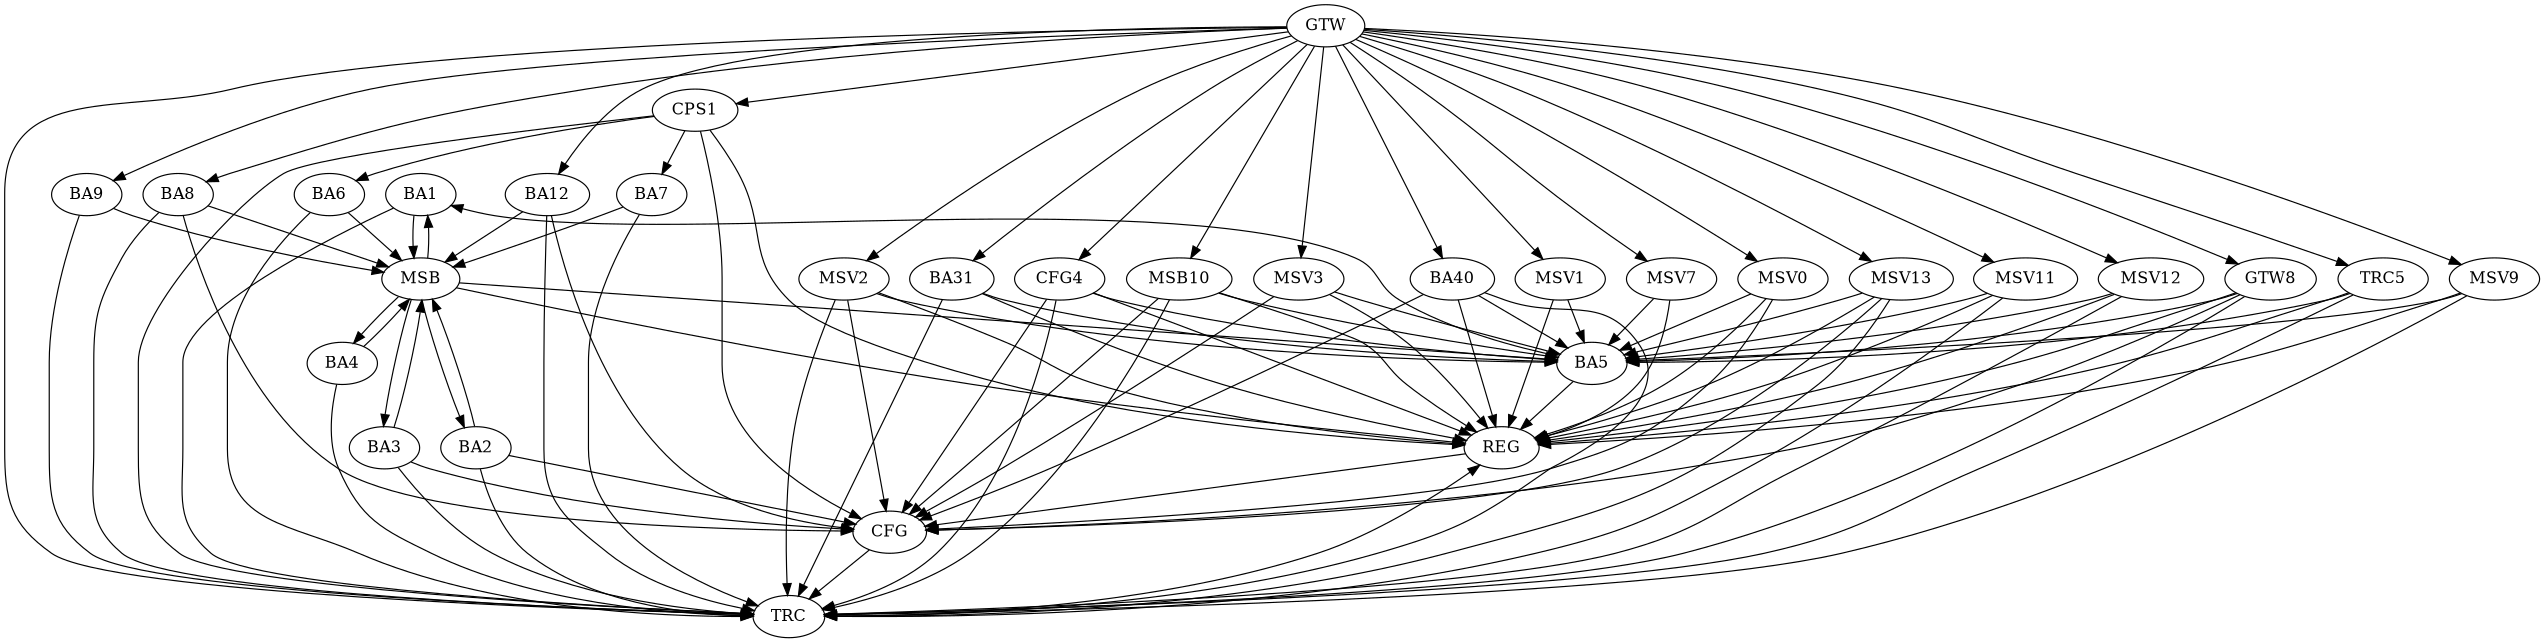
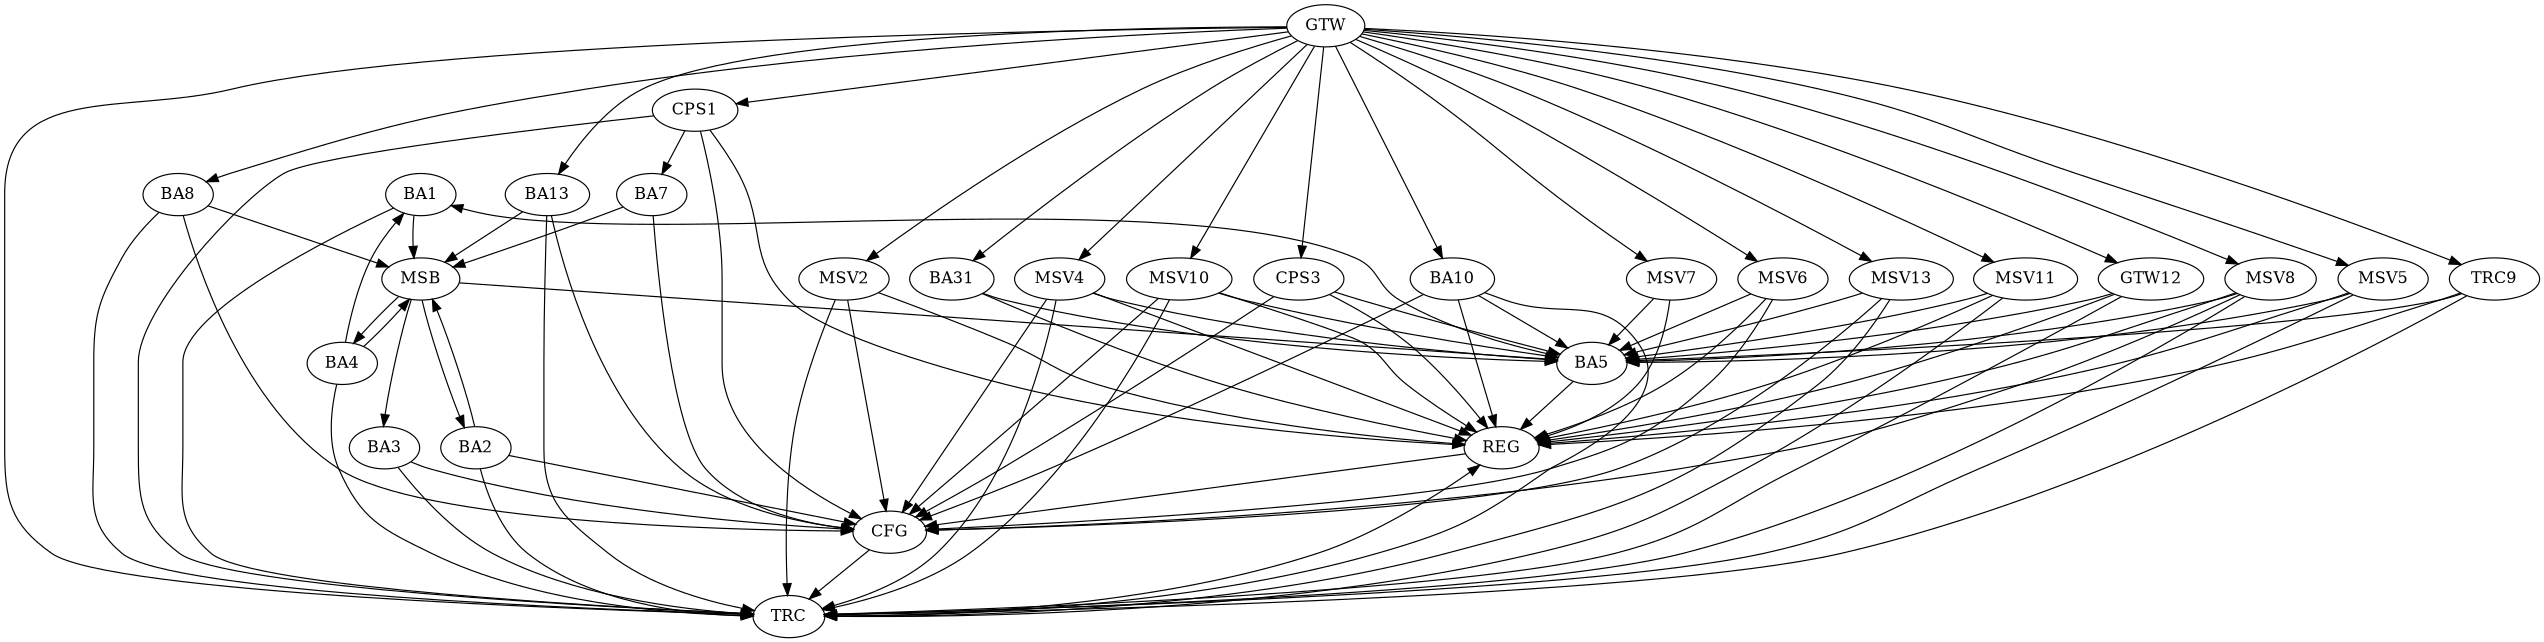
(87, 195) -> none
(329, 195) -> none
(547, 195) -> (547, 195)
(429, 243) -> (363, 279)
(1060, 279) -> (1060, 279)
(1179, 279) -> (1179, 279)
(1299, 279) -> (1299, 279)
(1452, 279) -> (1452, 279)
(1560, 279) -> none
(1783, 279) -> (1783, 279)
(2151, 279) -> (2151, 279)
(2271, 279) -> (2271, 279)
(2383, 279) -> (2383, 279)
(2494, 279) -> (2494, 279)
(1175, 342) -> none
(409, 370) -> none
(1733, 373) -> none
(952, 381) -> none
(880, 428) -> none
(588, 443) -> (683, 419)
